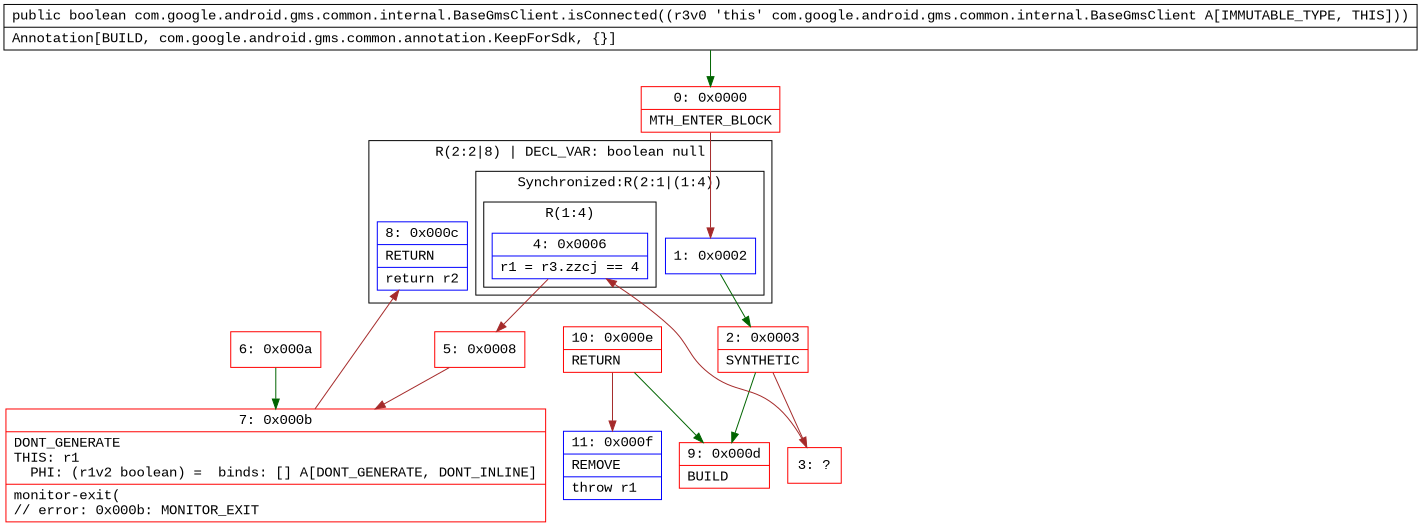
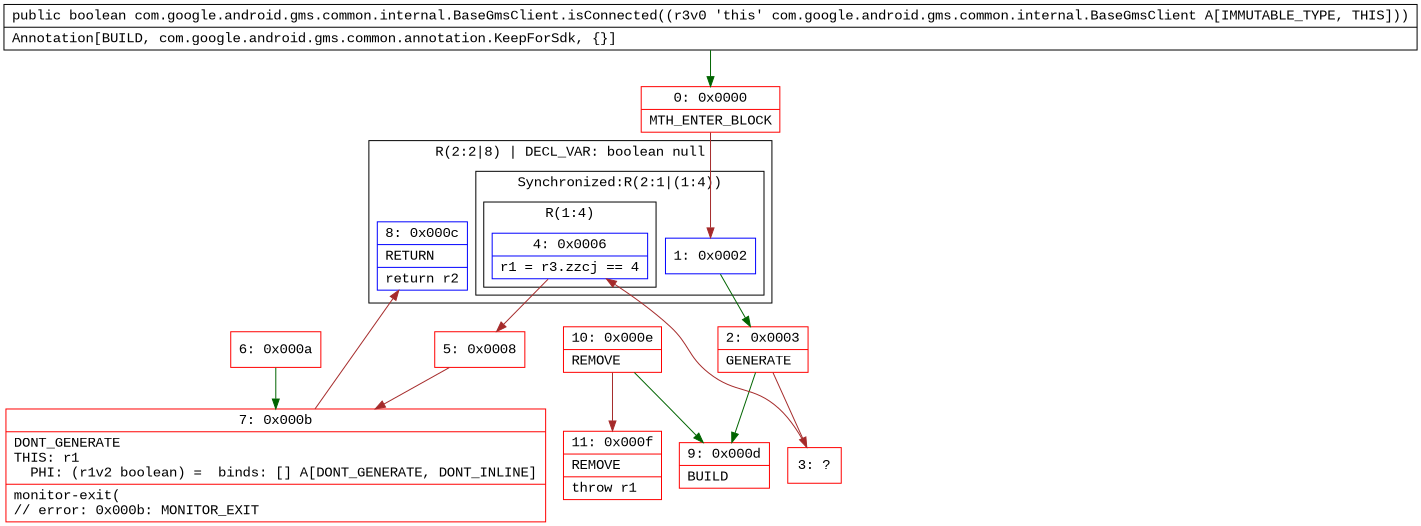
(596, 360) -> (596, 360)
(763, 360) -> (759, 360)
(612, 465) -> (612, 465)
